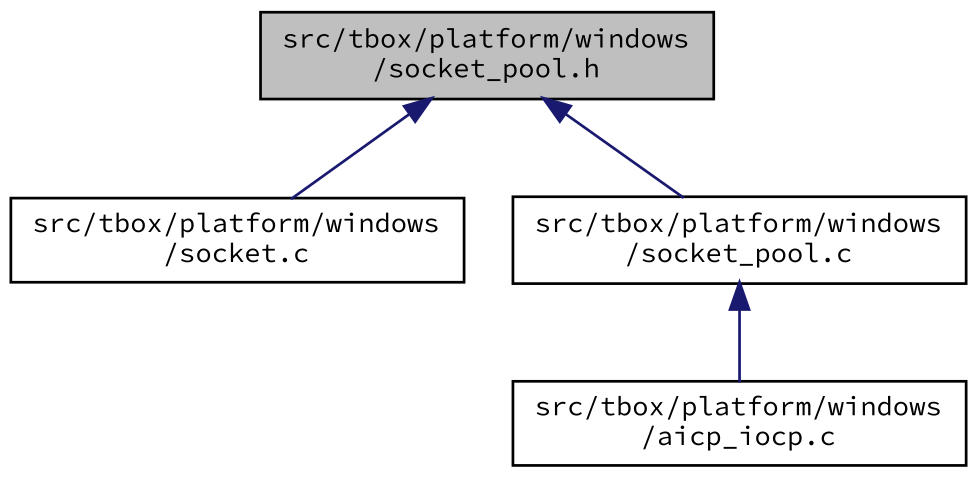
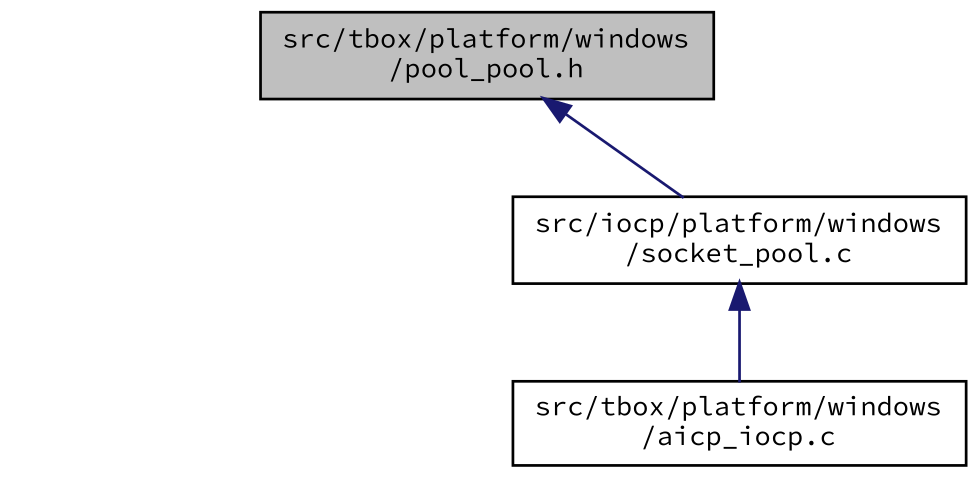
(487, 56) -> (487, 56)
(237, 240) -> none
(740, 240) -> (740, 240)
